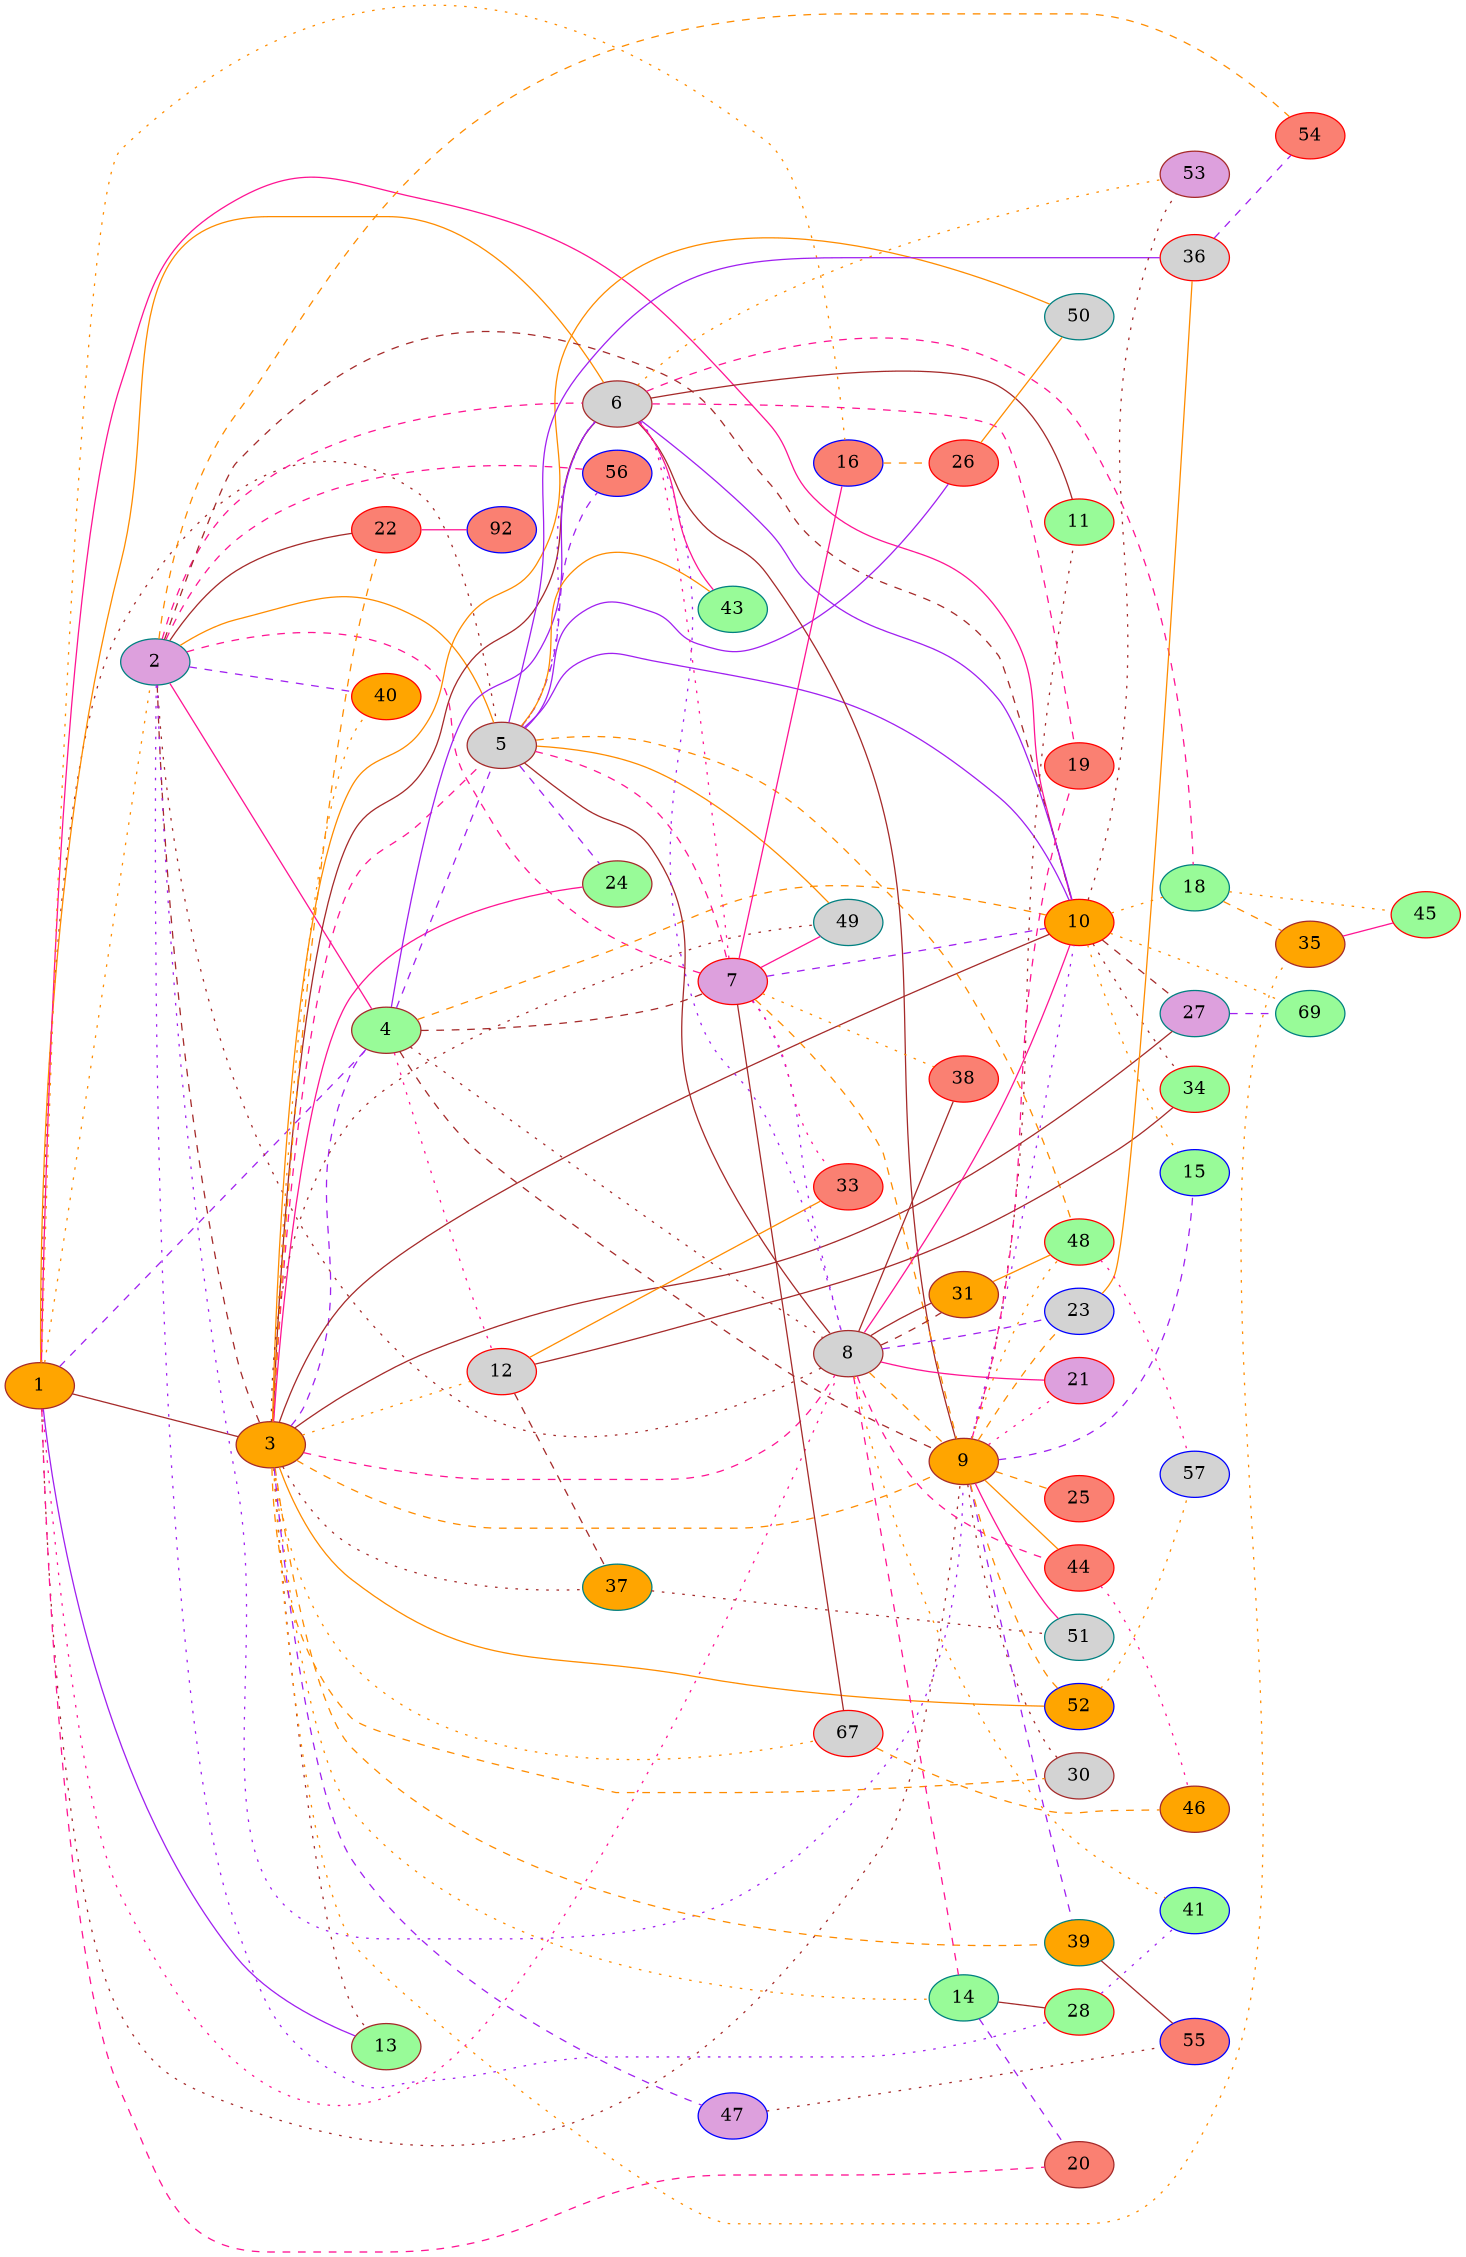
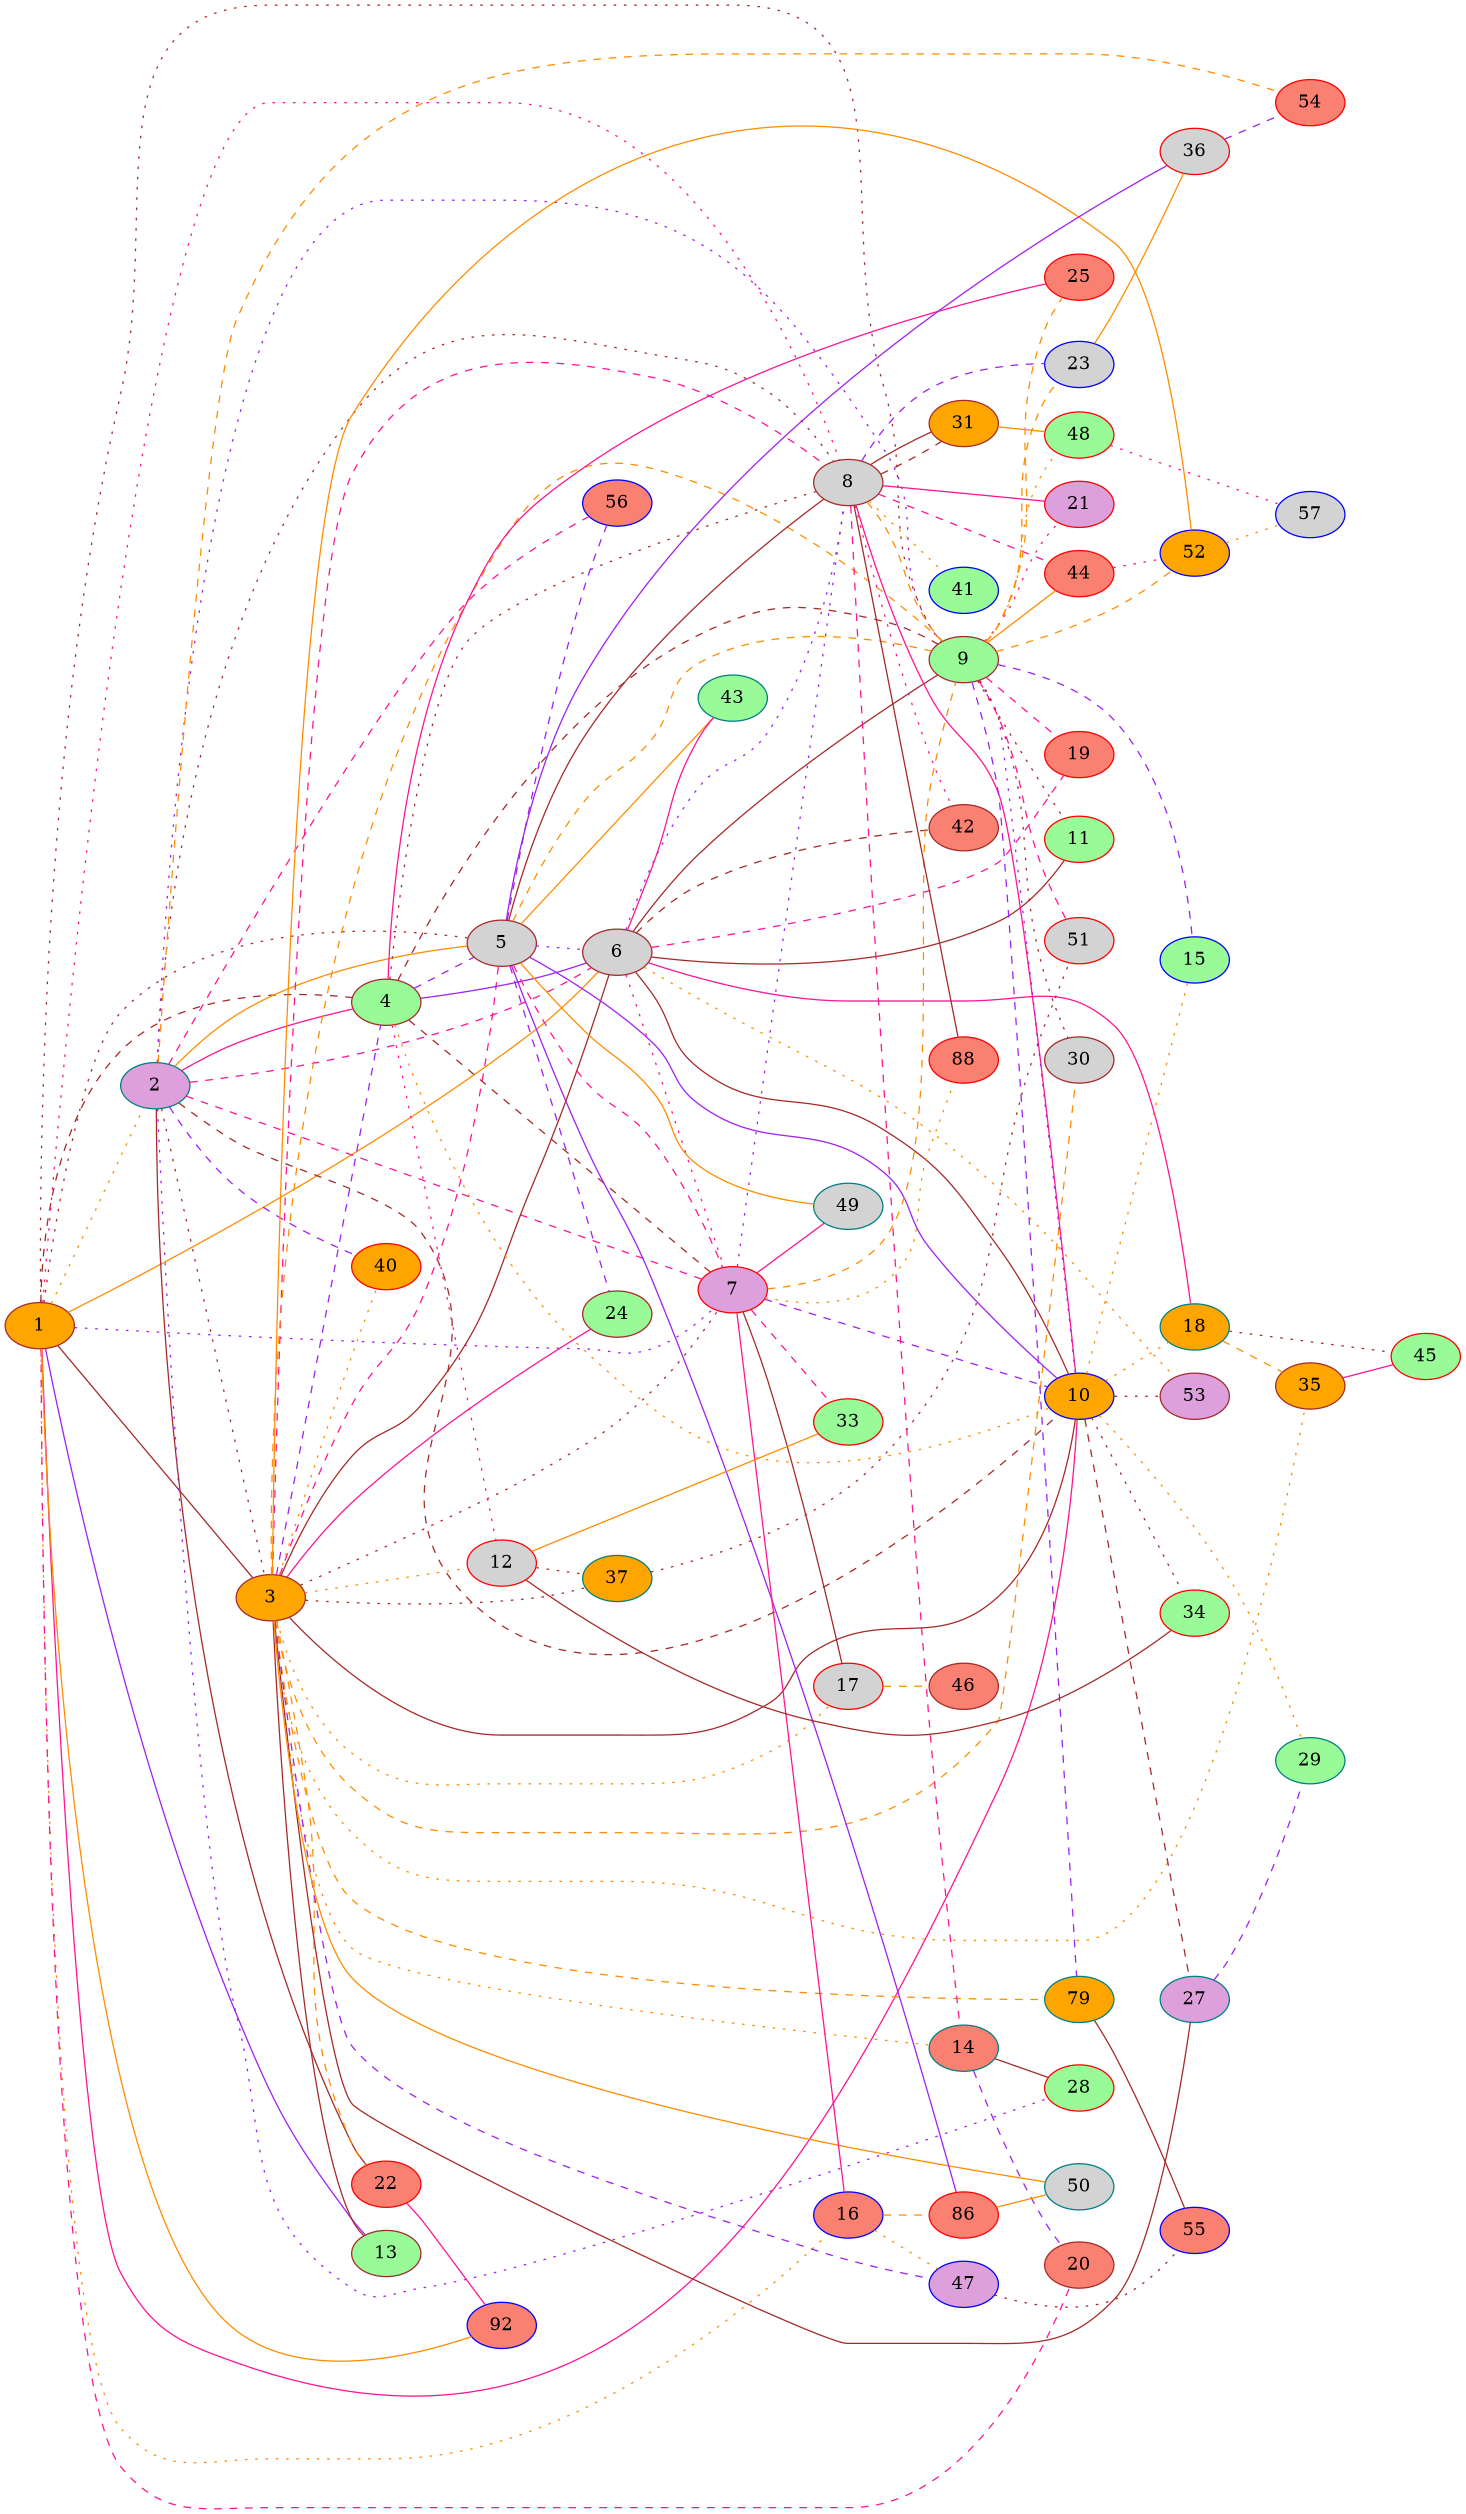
(1077, 422) -> (990, 1000)
none -> (623, 443)
(964, 463) -> (964, 2215)
(896, 635) -> (869, 1122)
none -> (964, 828)
(866, 871) -> (672, 695)
(1195, 888) -> (1195, 1327)
(739, 900) -> (632, 1392)
(1310, 901) -> (1310, 1342)
(1079, 922) -> (1079, 1396)
(1310, 1014) -> (1310, 1761)
(445, 1053) -> (530, 1477)
(964, 1079) -> (964, 1060)
(791, 1084) -> (791, 1356)
(195, 1132) -> (216, 1353)
(848, 1187) -> (848, 1422)
(221, 1200) -> (113, 1061)
none -> (384, 1343)
(964, 1461) -> (964, 660)
(555, 1471) -> (560, 1571)
(1015, 1557) -> (1032, 837)
(1079, 1637) -> (1079, 941)
(1154, 1682) -> (1137, 563)
(848, 1734) -> (848, 1686)
(1195, 1809) -> (964, 1686)
(320, 1879) -> (296, 1933)
(1079, 1943) -> (1079, 1999)
(1137, 1961) -> none
none -> (100, 1976)
(964, 1998) -> (964, 2048)
none -> (906, 2250)
